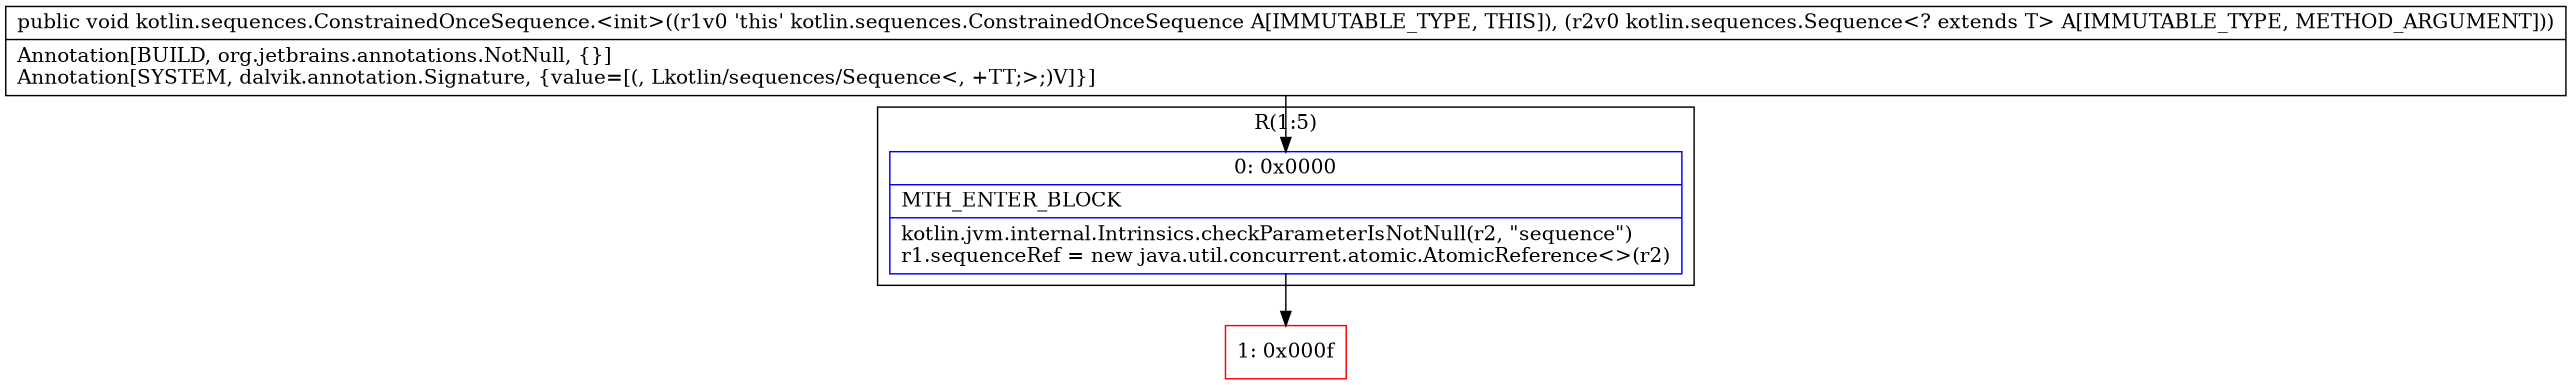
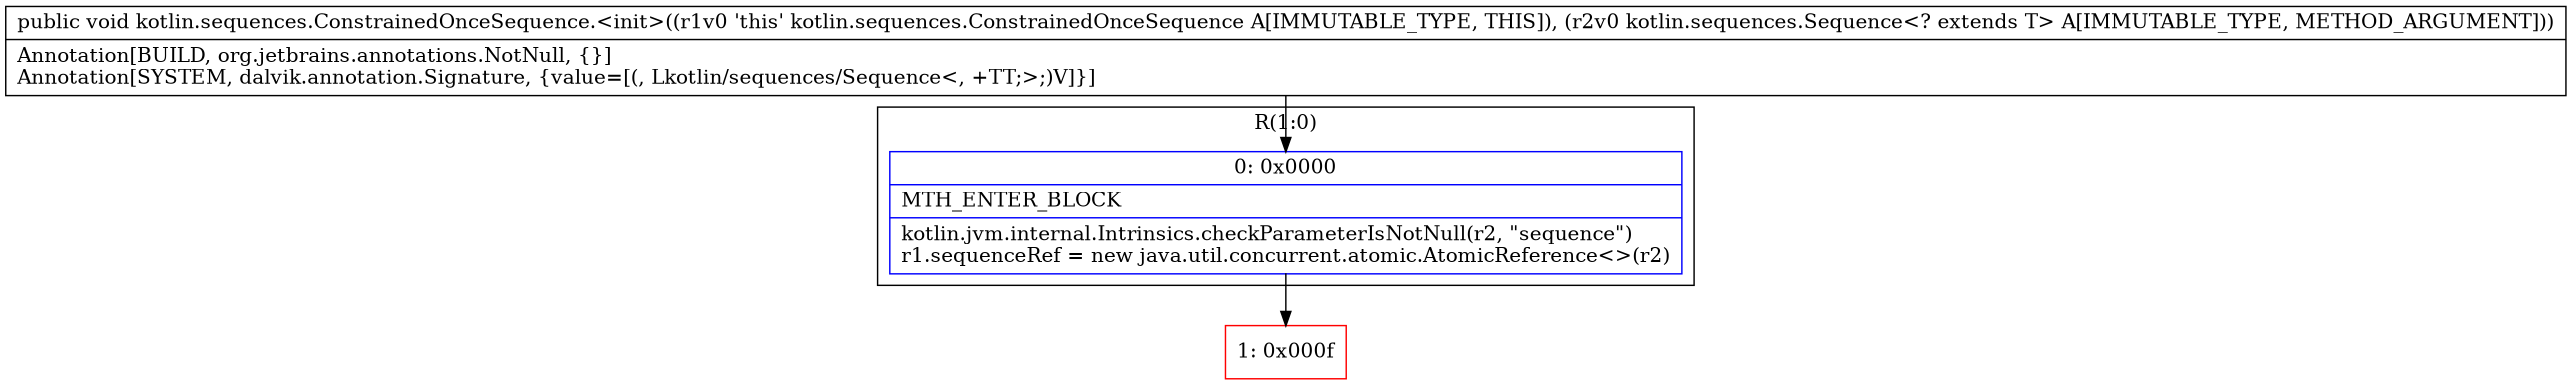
(1286, 124) -> (1286, 124)
